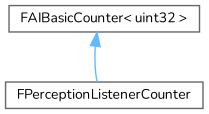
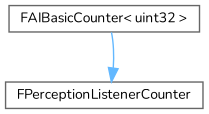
(95, 64) -> (113, 50)
